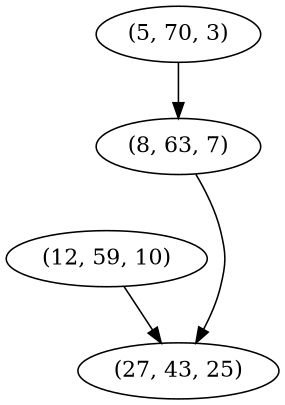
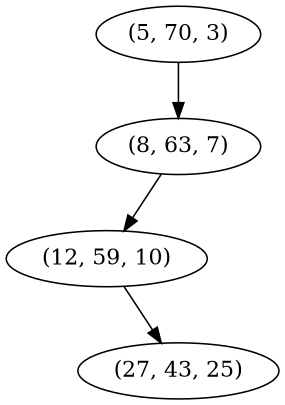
(224, 251) -> (147, 196)
